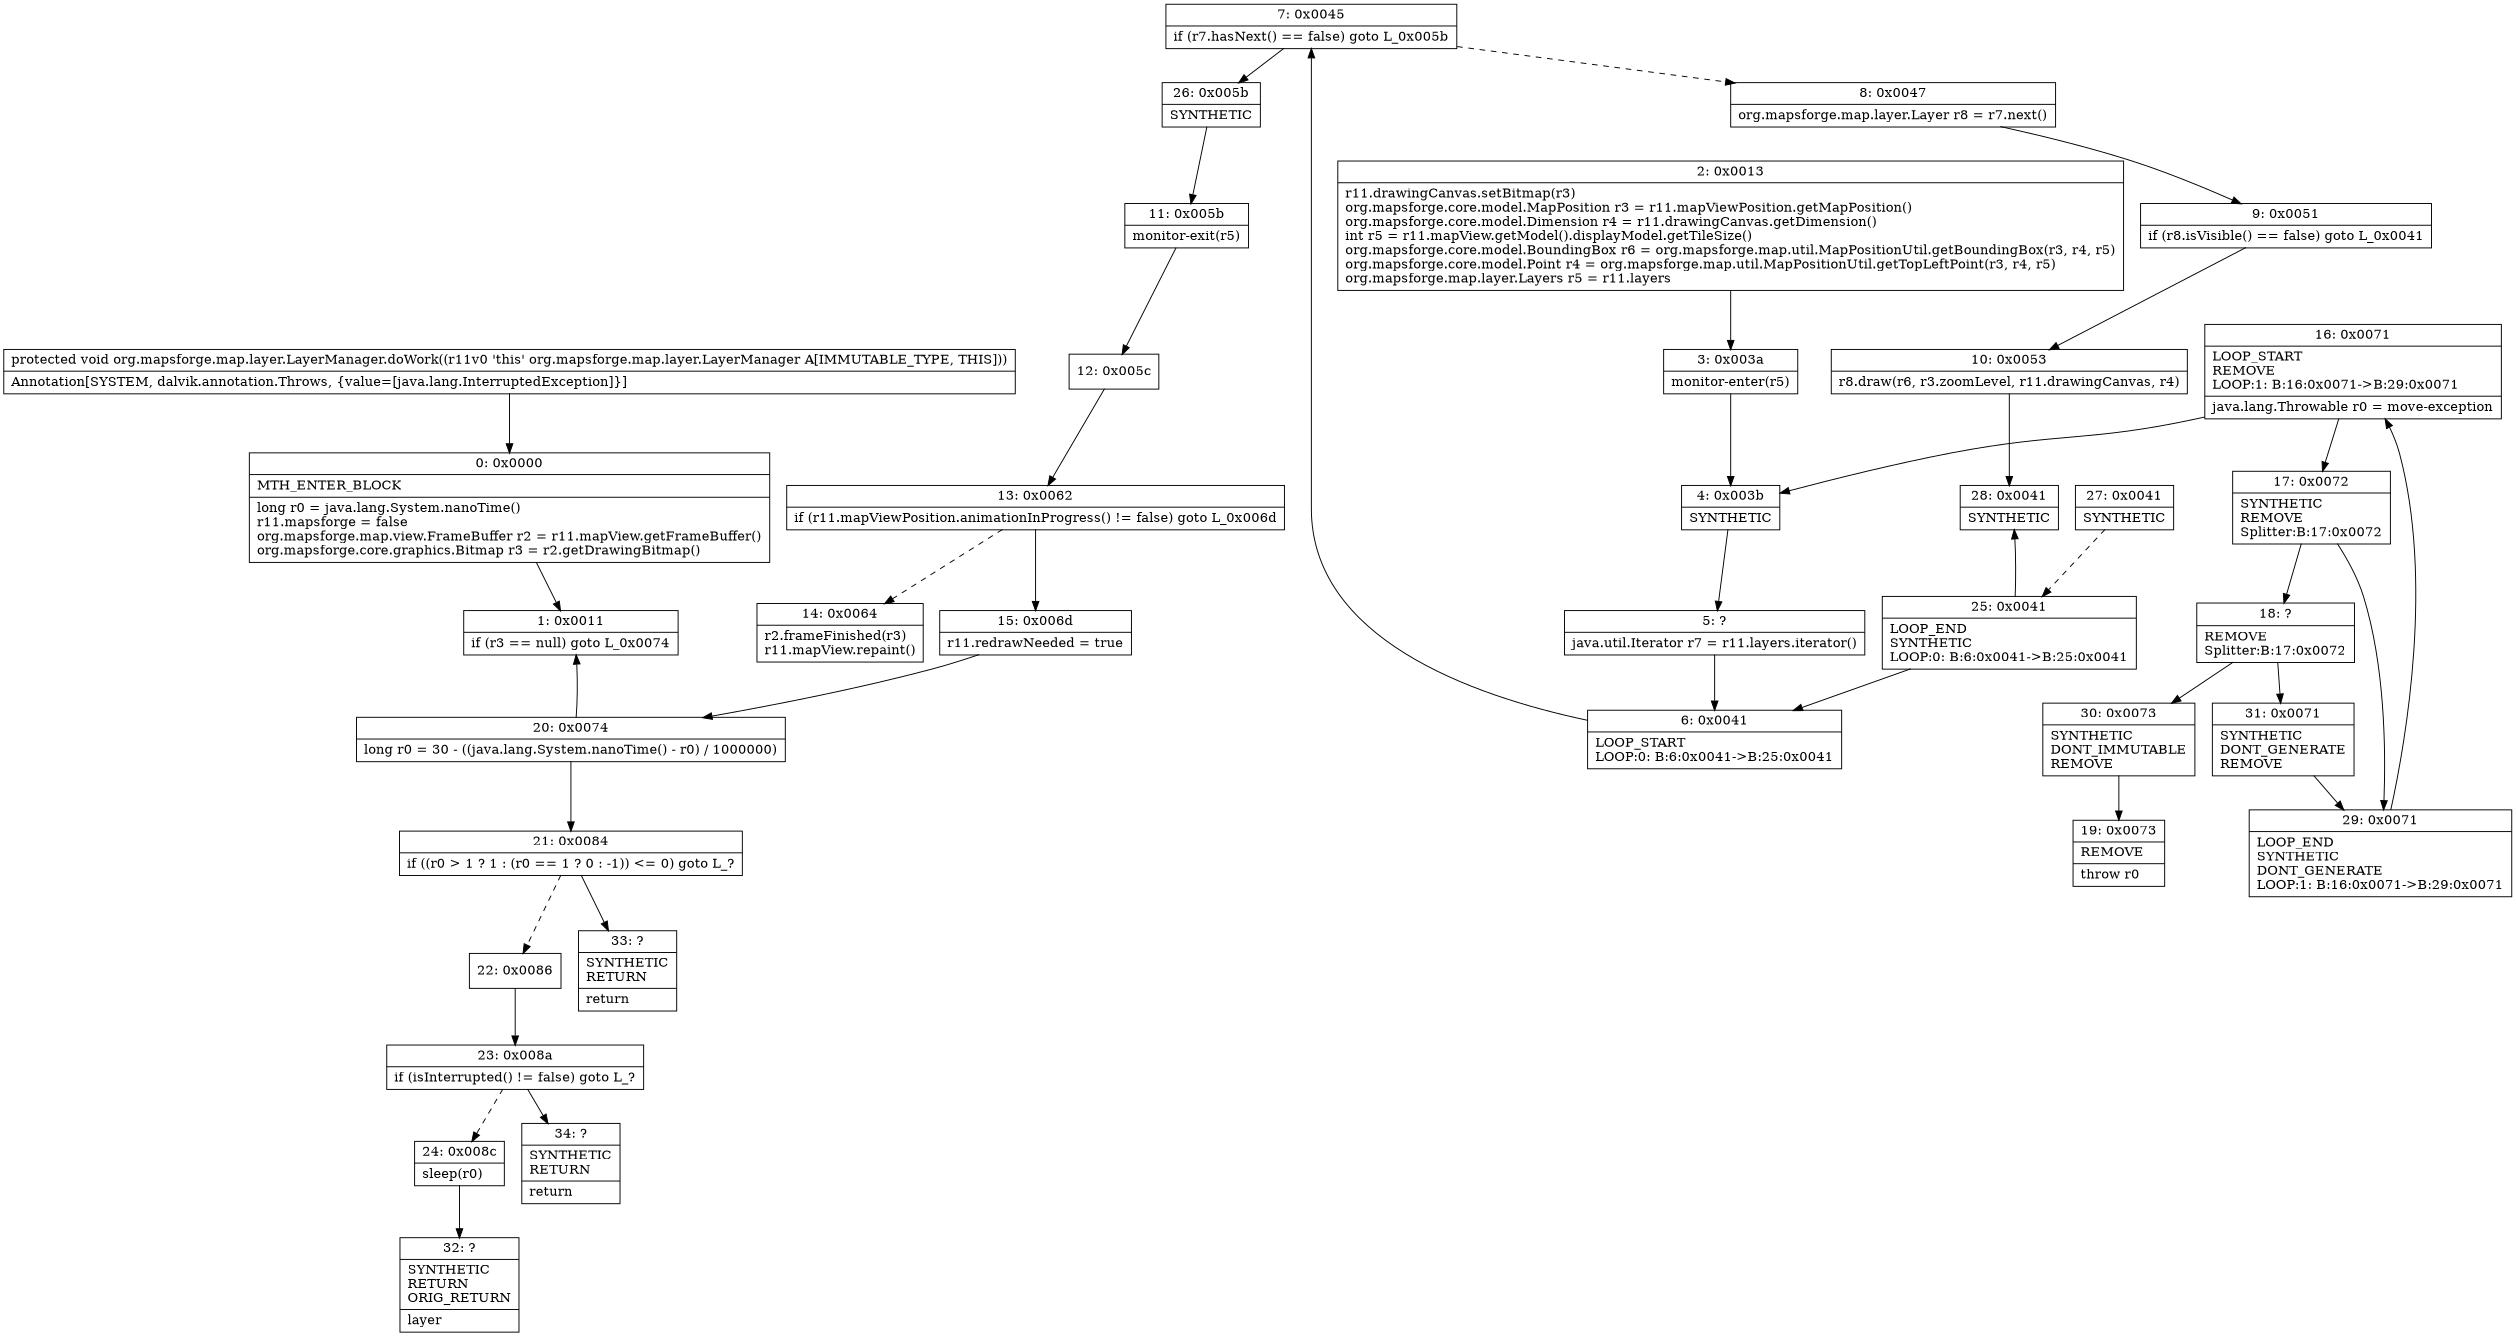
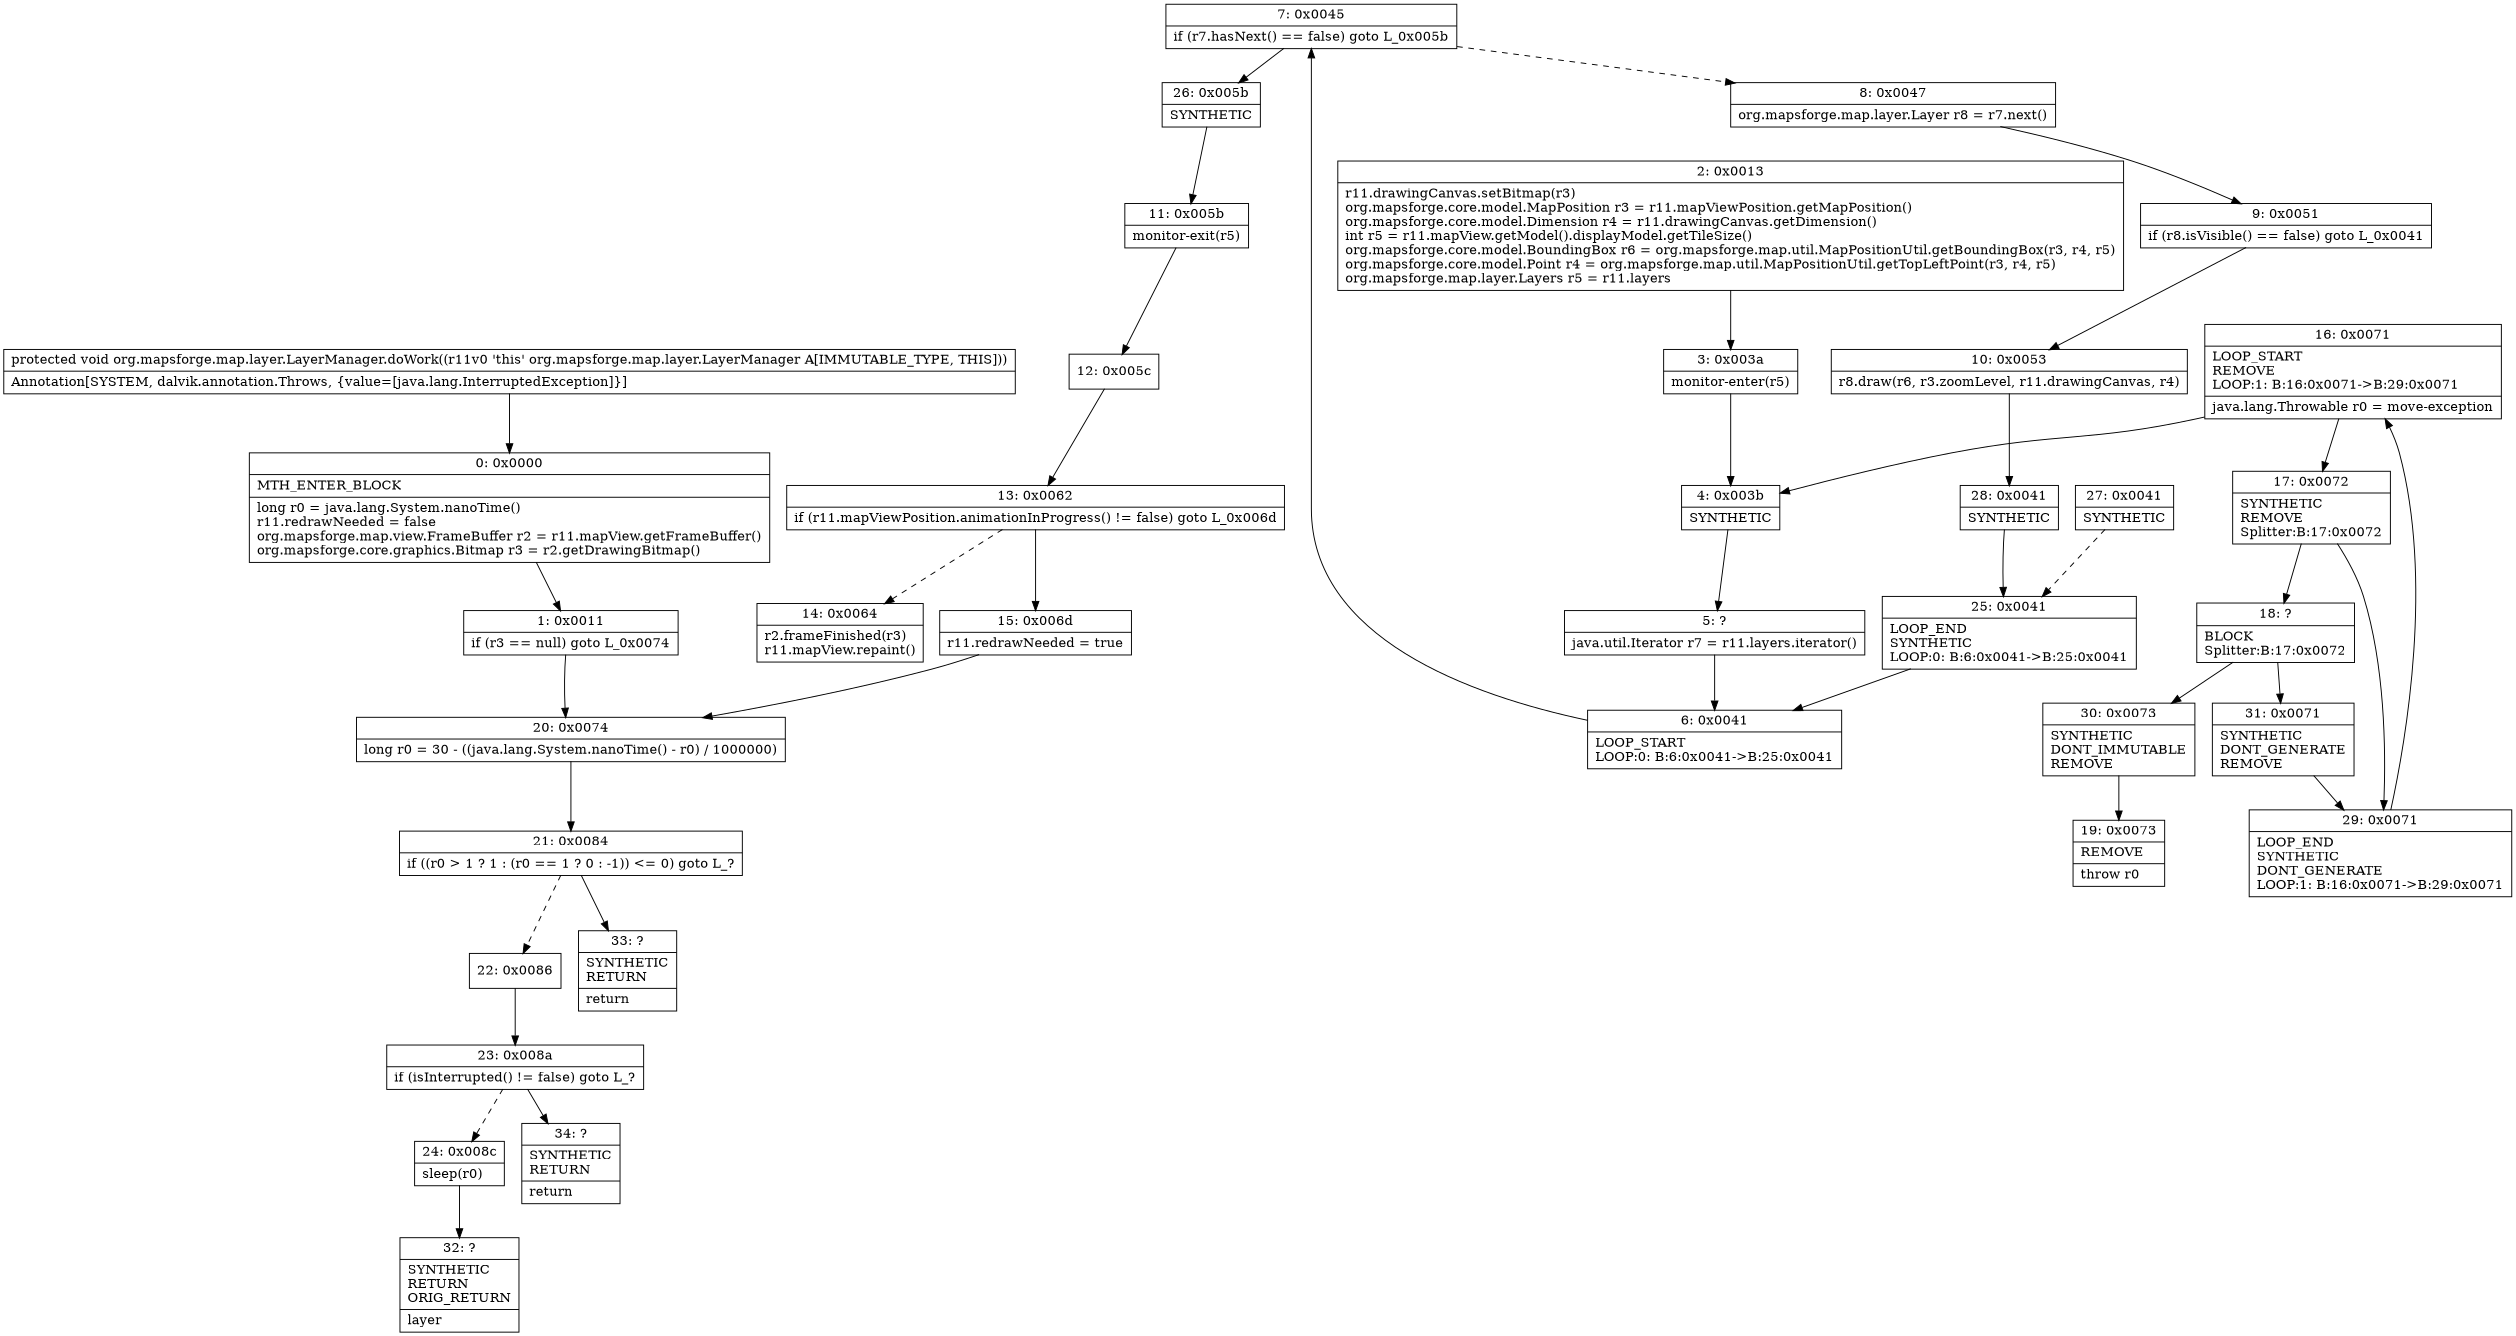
(332, 522) -> (347, 522)
(2016, 568) -> (2003, 558)
(2236, 637) -> (2229, 637)
(577, 691) -> (565, 681)
